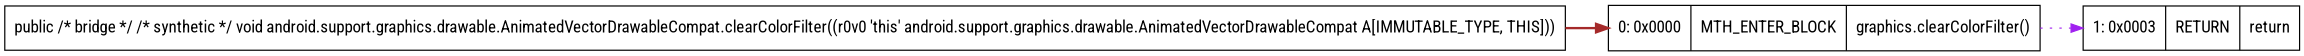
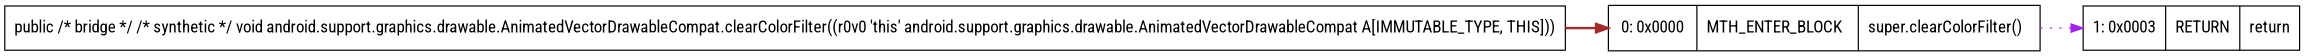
(1943, 28) -> (1946, 28)
